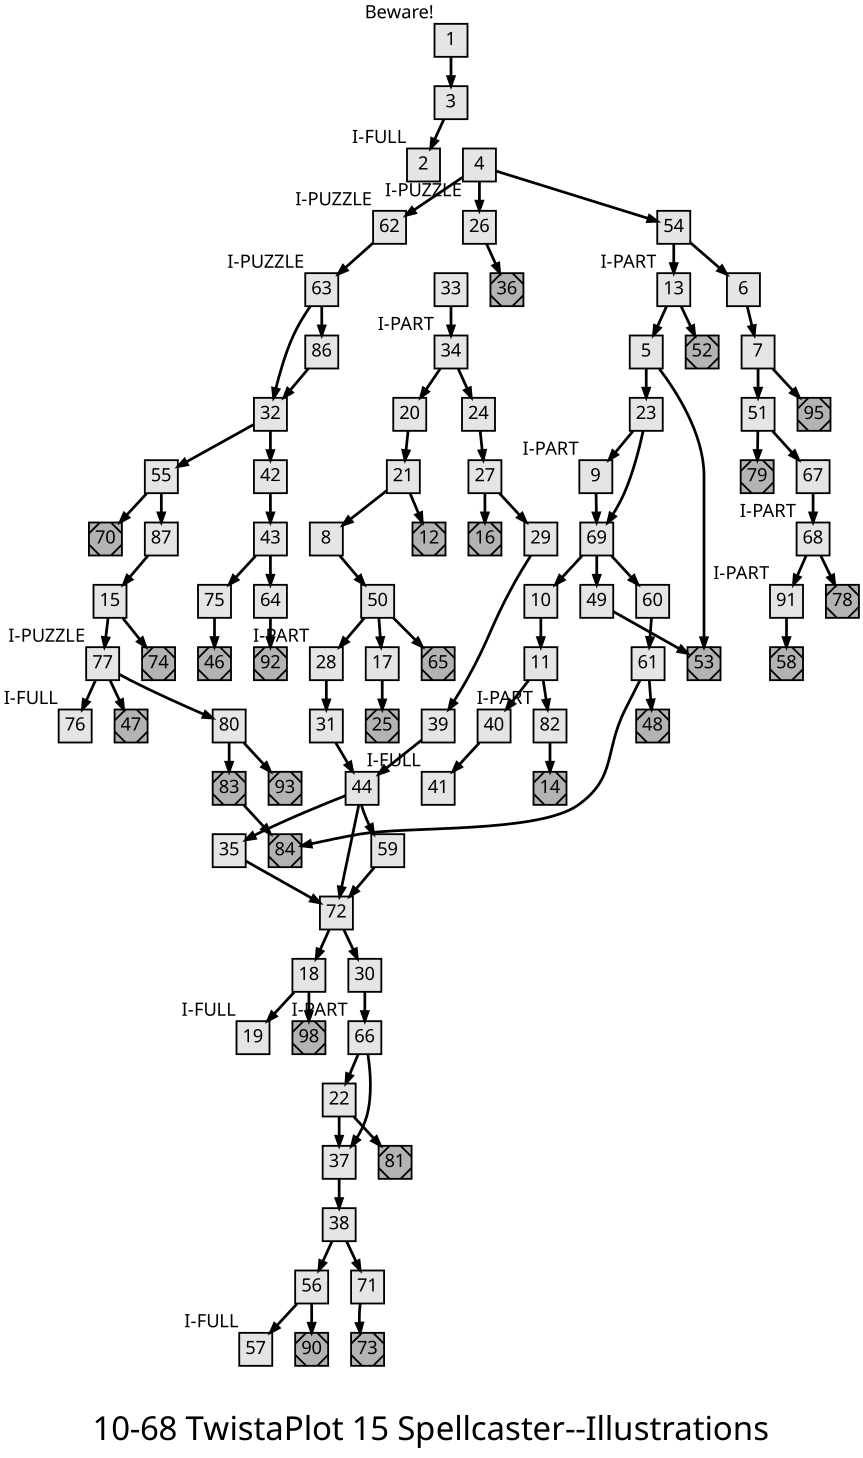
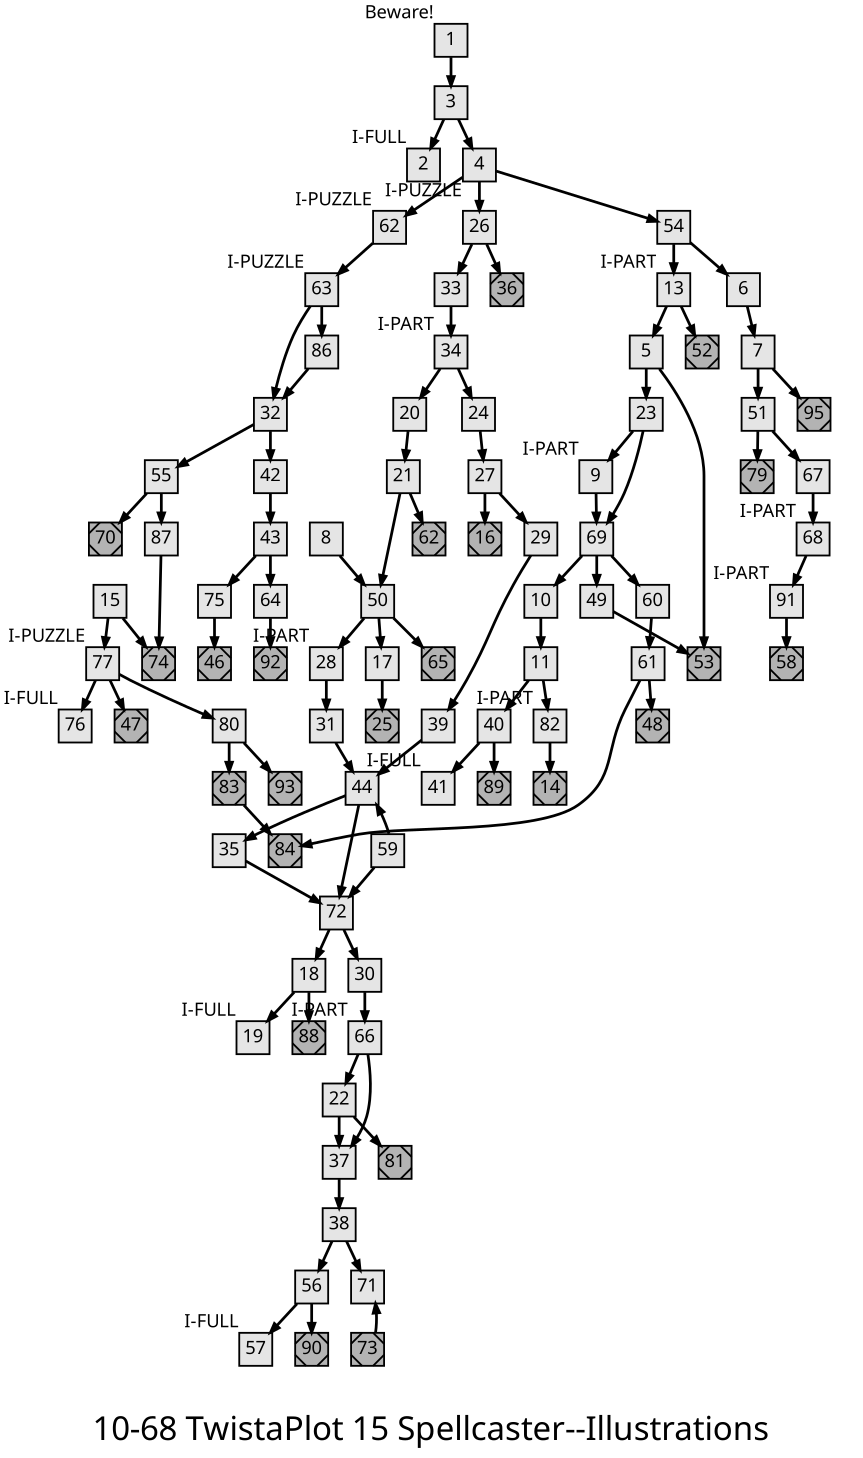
none -> (463, 130)
none -> (467, 254)
(369, 505) -> (391, 534)
(429, 539) -> (429, 539)
(139, 566) -> (160, 597)
(842, 601) -> none
none -> (494, 788)
(365, 815) -> (385, 823)
(309, 1038) -> (309, 1038)
(359, 1313) -> (376, 1323)
